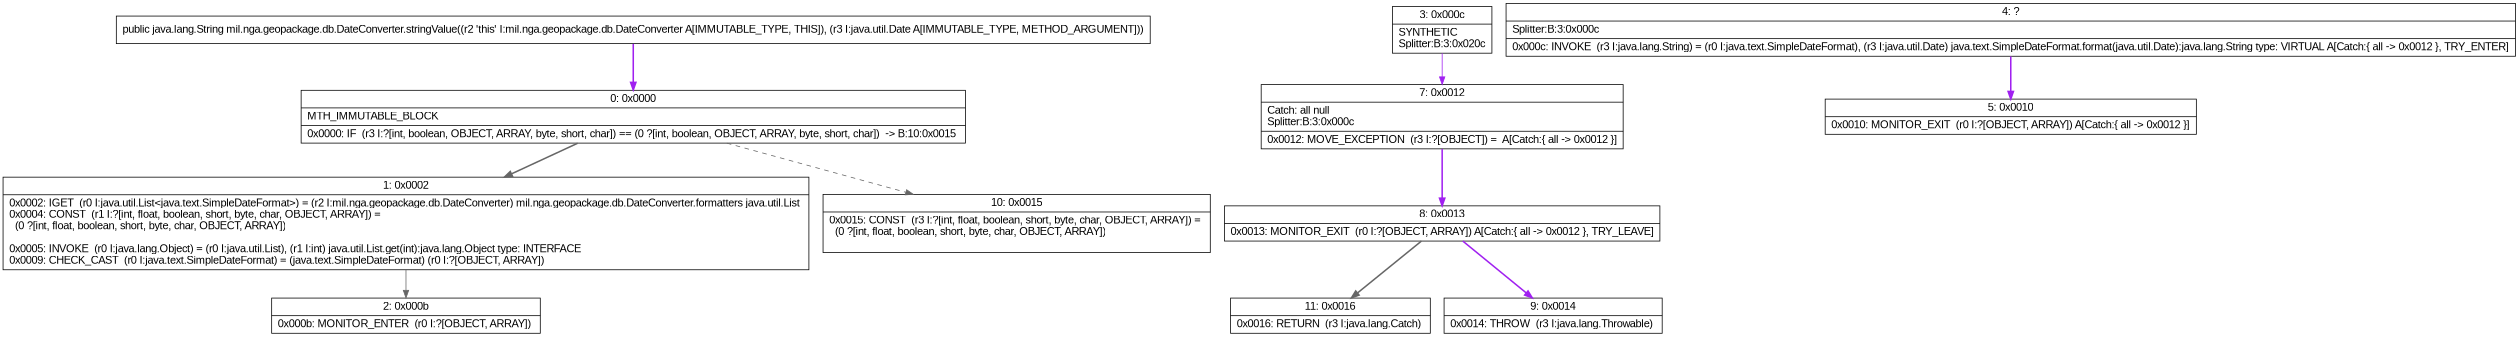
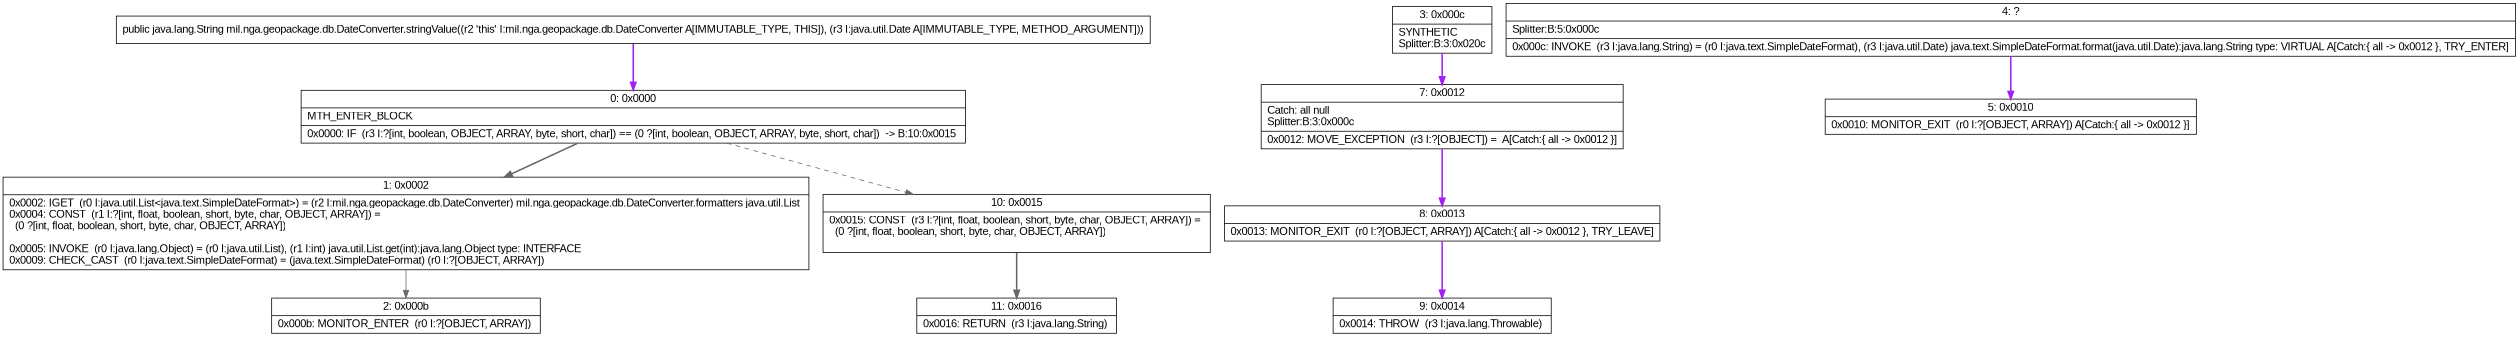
(1556, 29) -> (1556, 29)
(1442, 65) -> (1442, 65)
(373, 116) -> (360, 116)
(1390, 267) -> (1017, 271)
(1330, 324) -> (1017, 324)
